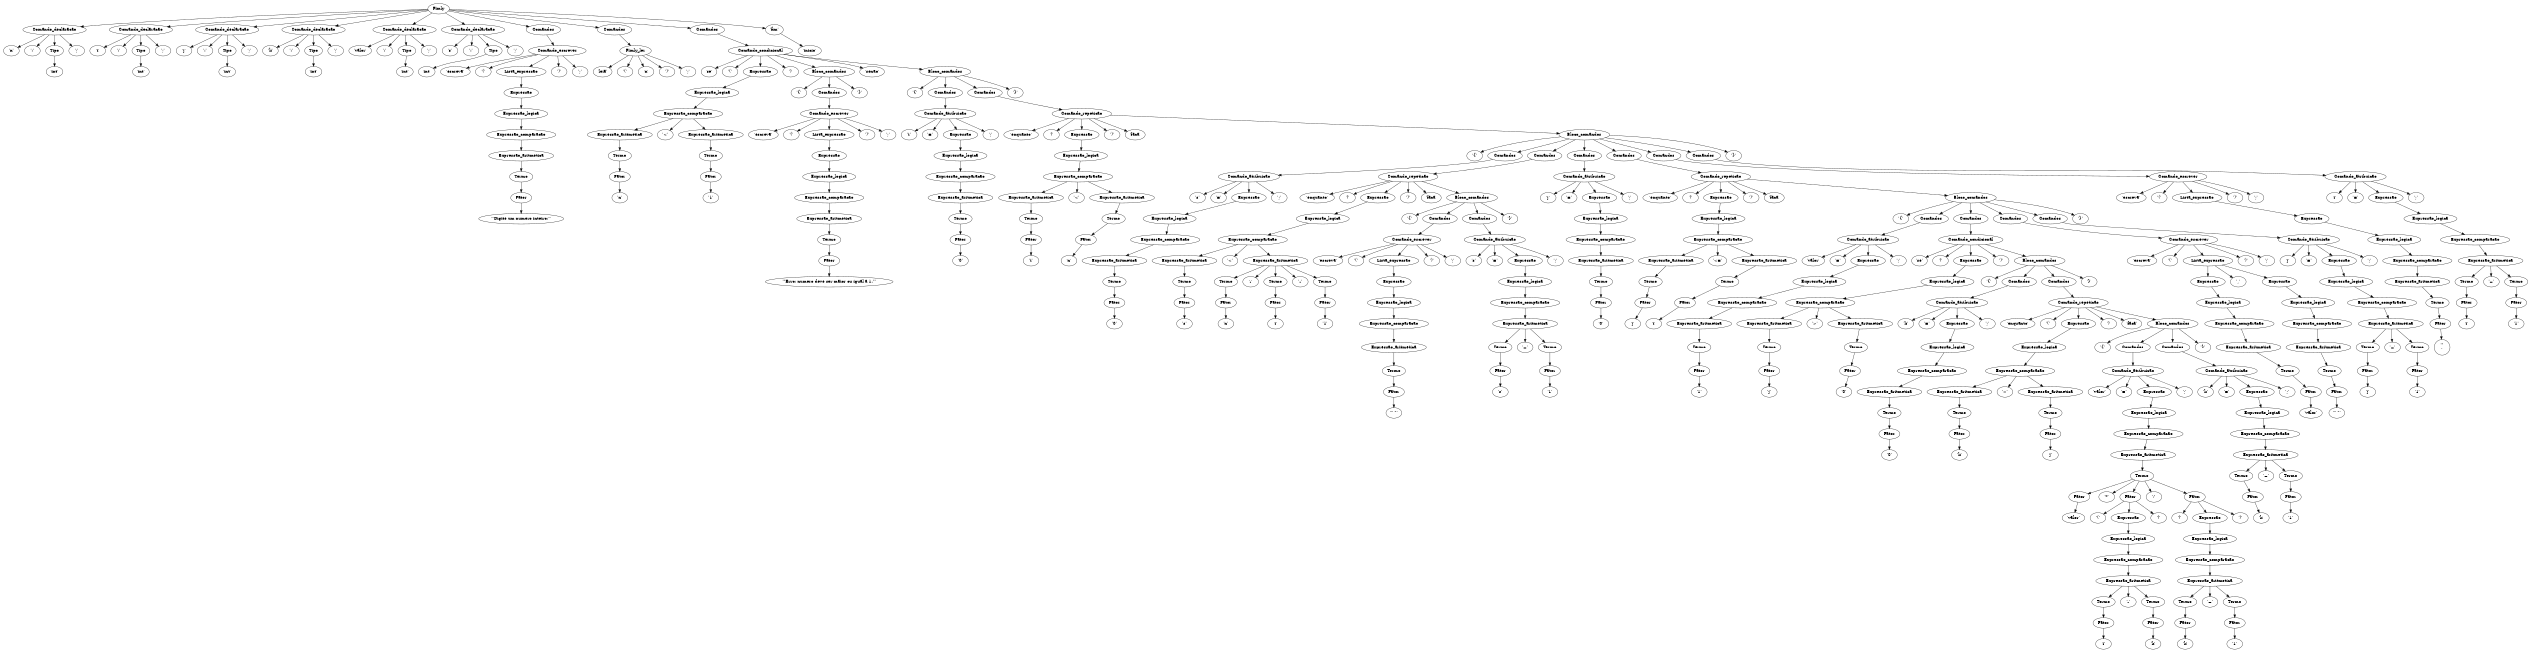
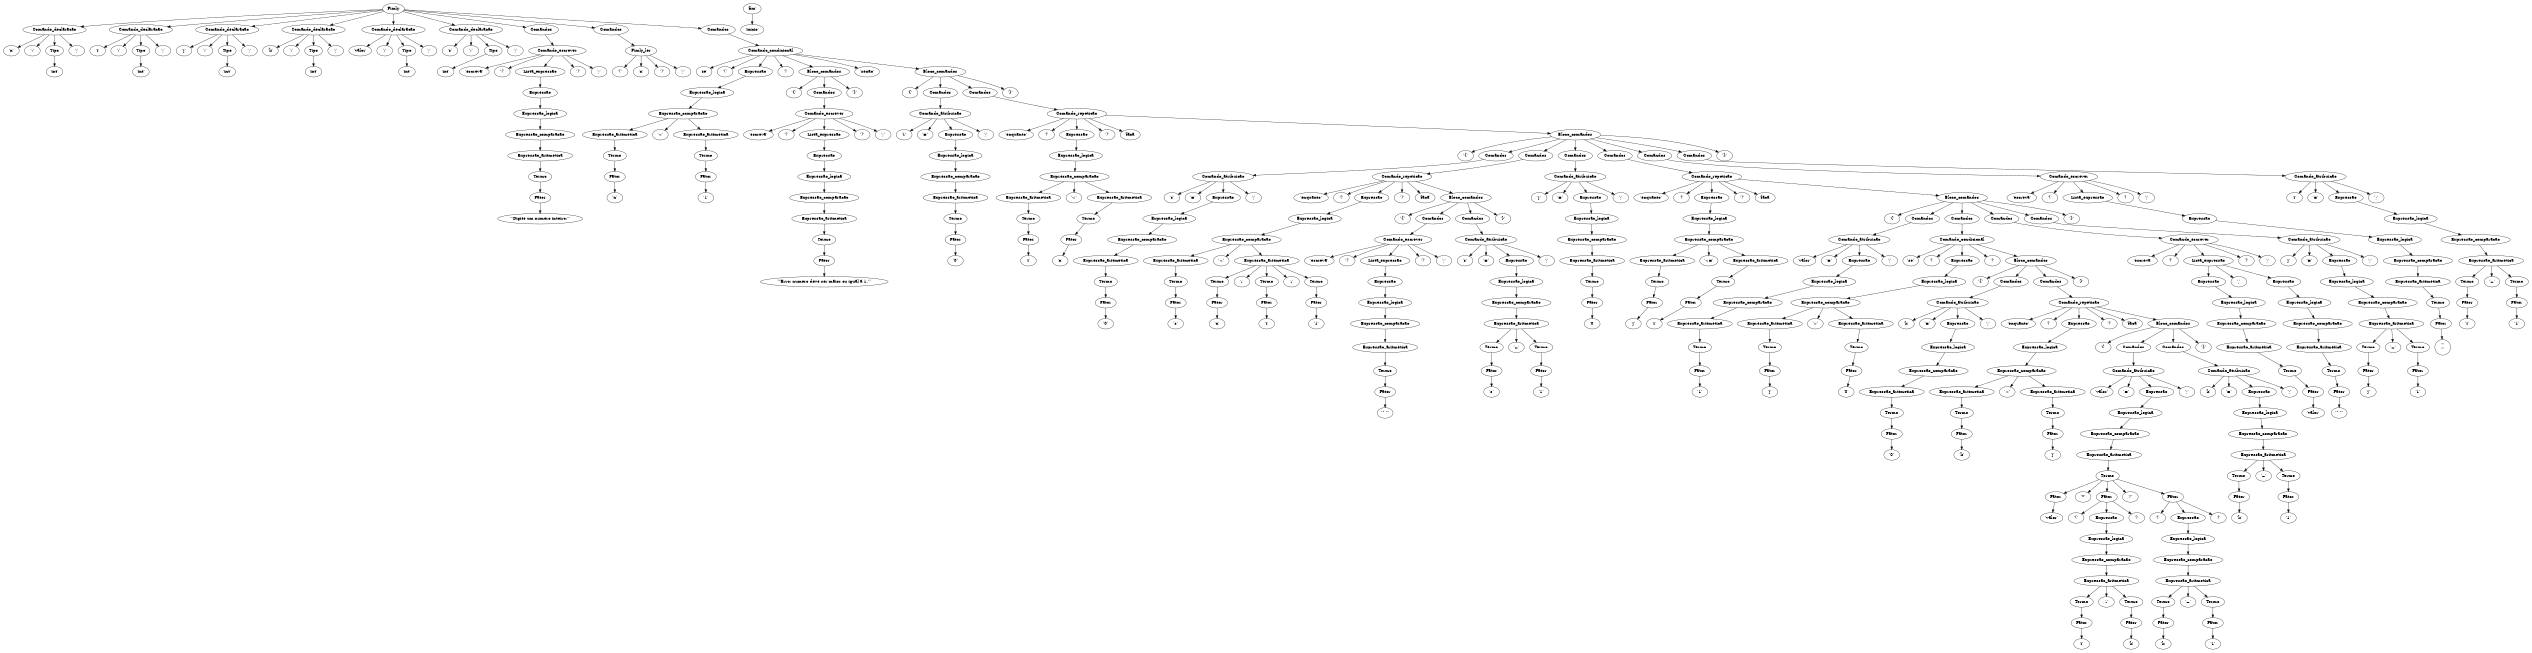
(606, 17) -> none
(603, 72) -> none
